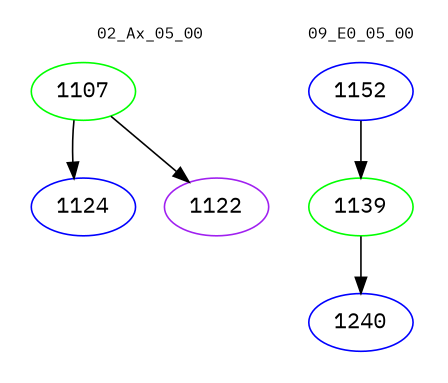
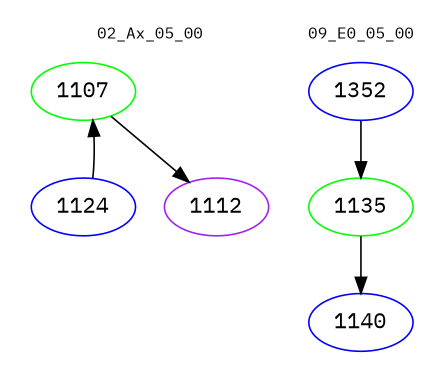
(361, 91) -> (361, 91)
(73, 141) -> (94, 158)
(217, 207) -> (217, 207)
(361, 207) -> (361, 207)
(361, 322) -> (361, 322)
